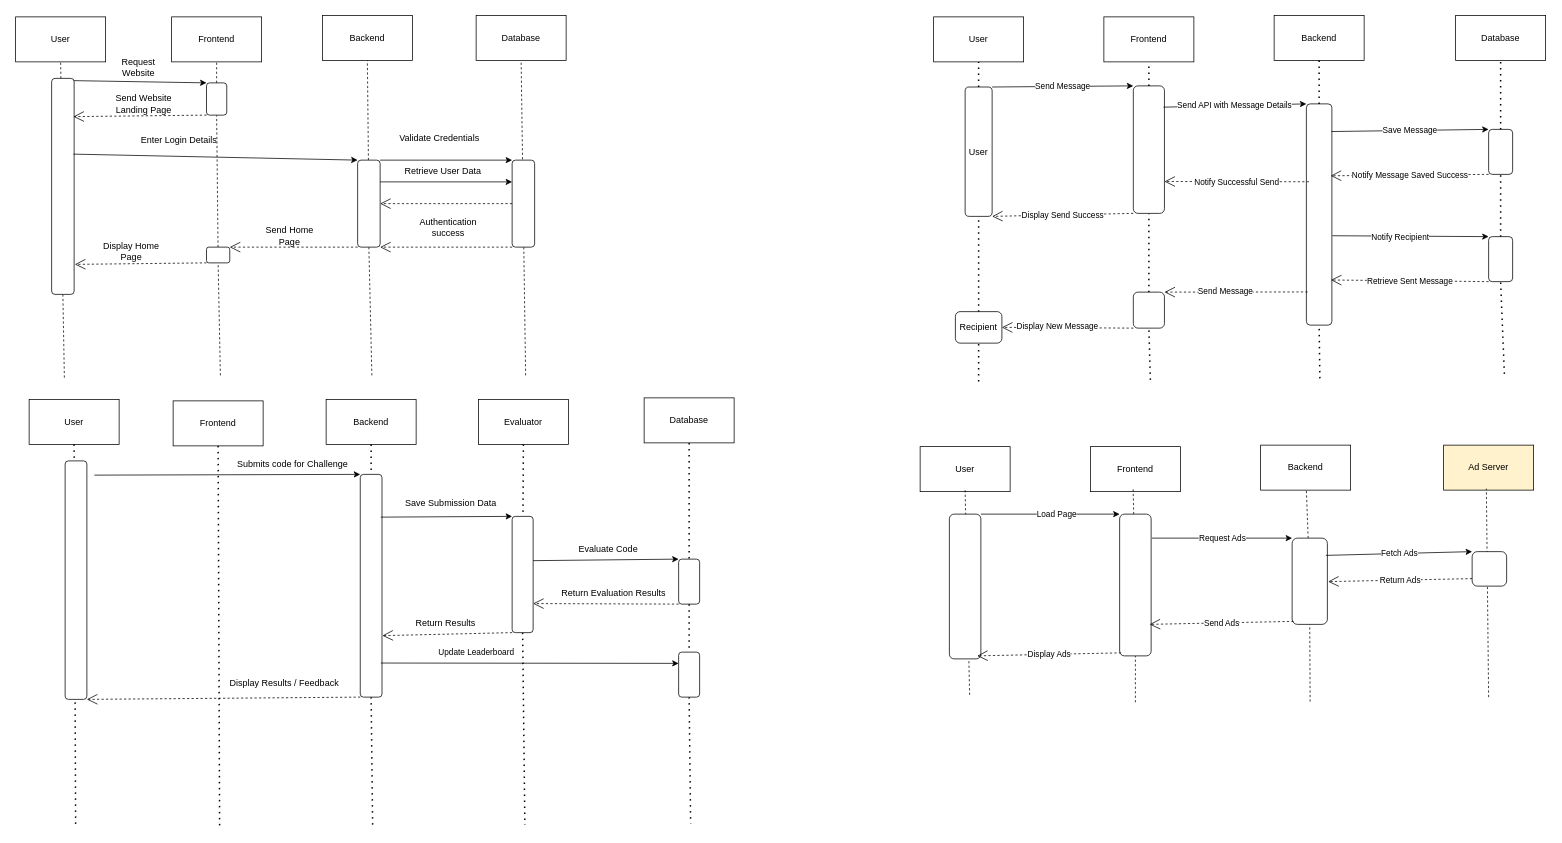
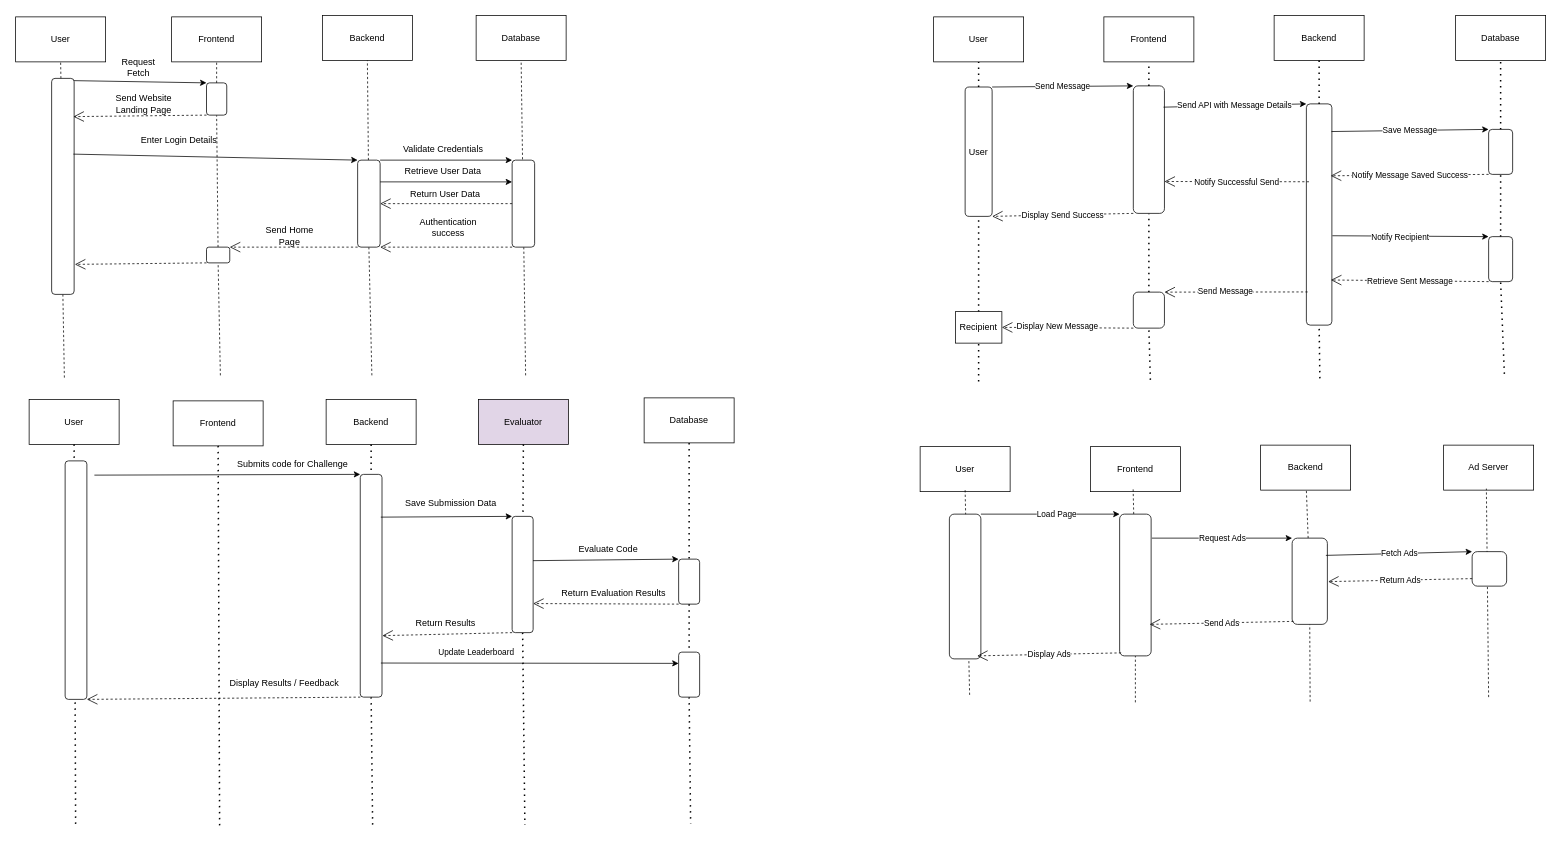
(138, 67) -> (138, 67)
(440, 139) -> (444, 150)
none -> (445, 194)
(131, 252) -> none
(978, 327) -> (978, 327)
(523, 422) -> (523, 422)
(1488, 468) -> (1488, 468)
